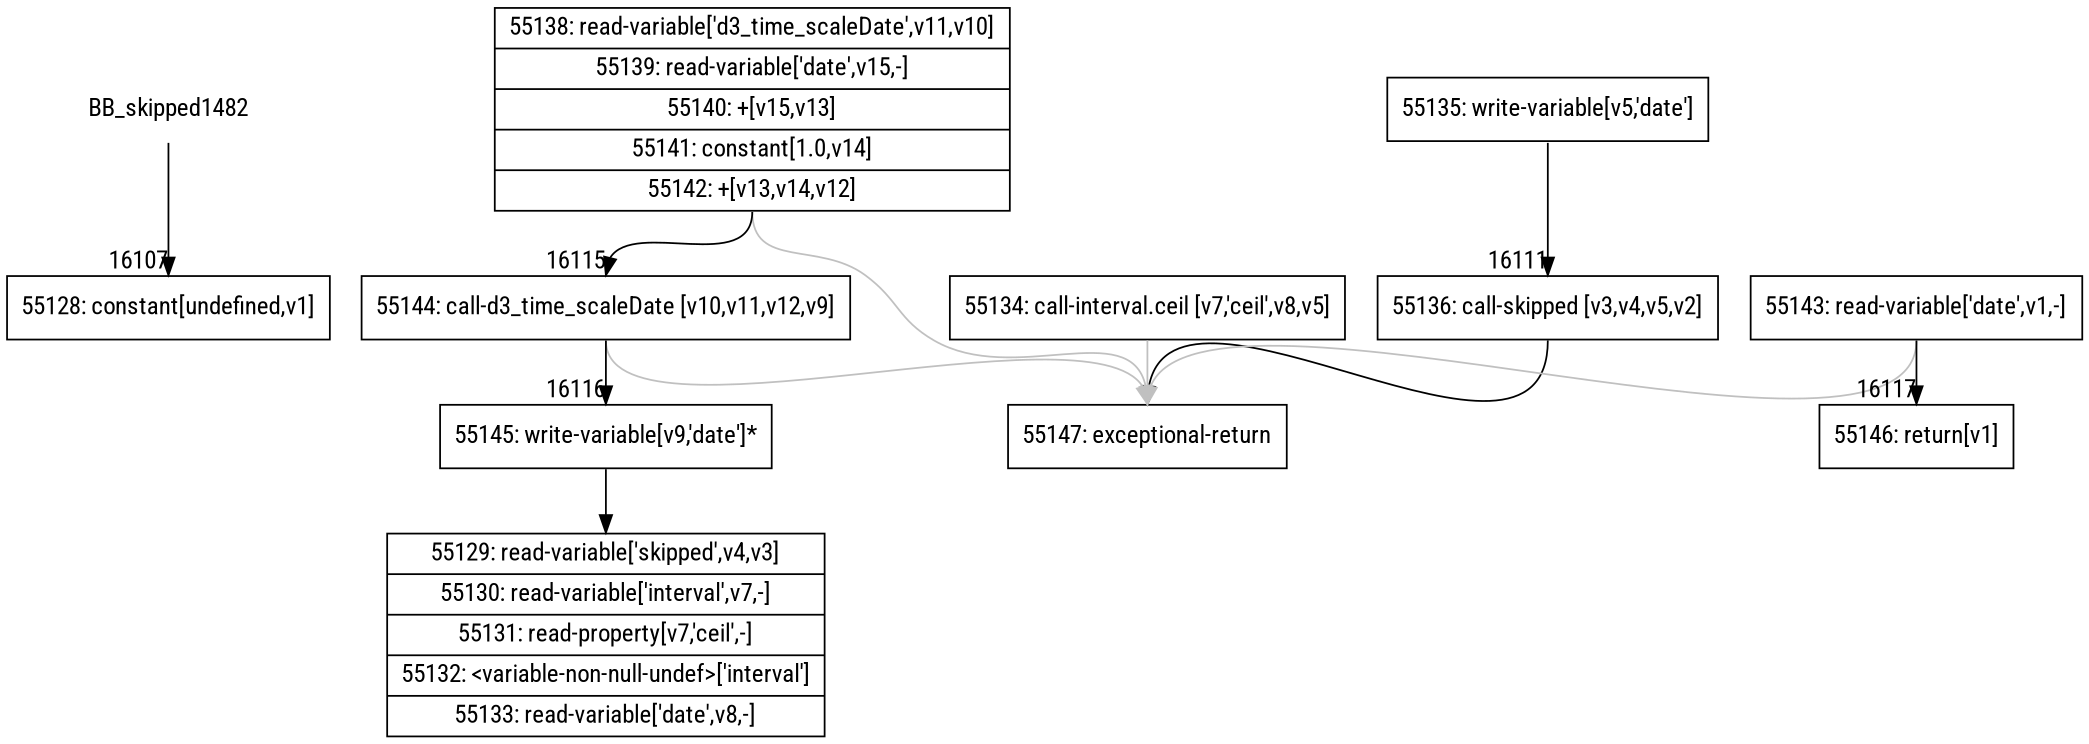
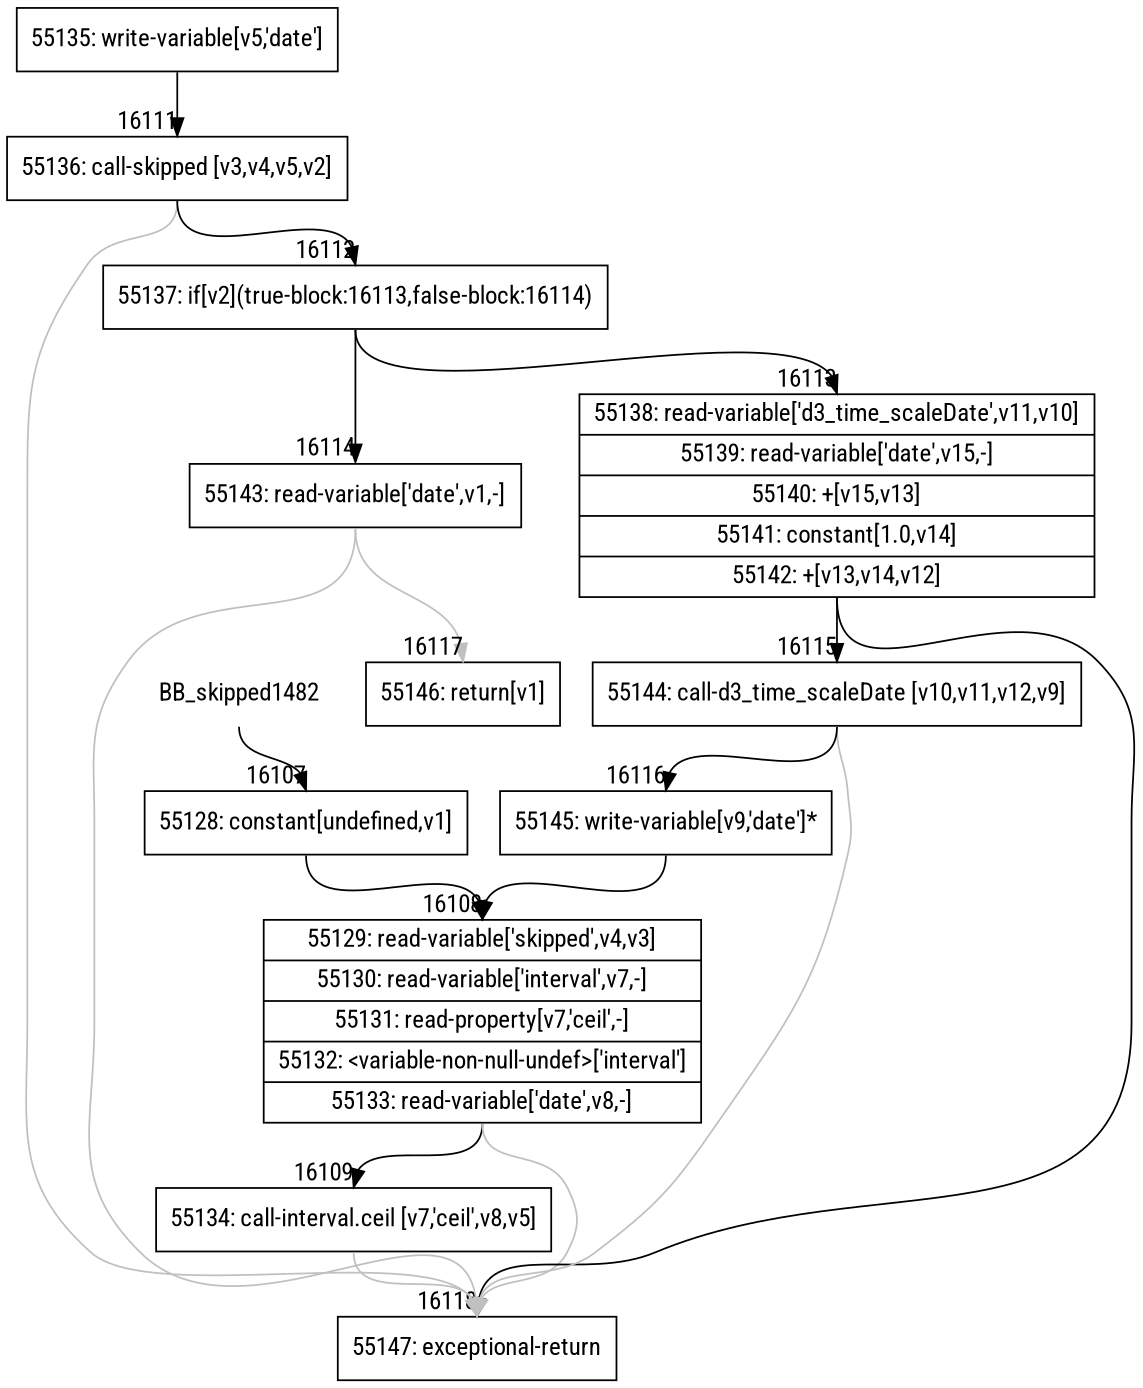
none -> (355, 297)
(931, 339) -> (1124, 1073)
(1916, 363) -> (401, 591)
(1356, 375) -> (27, 898)
none -> (385, 888)
none -> (427, 1155)
none -> (576, 1213)
